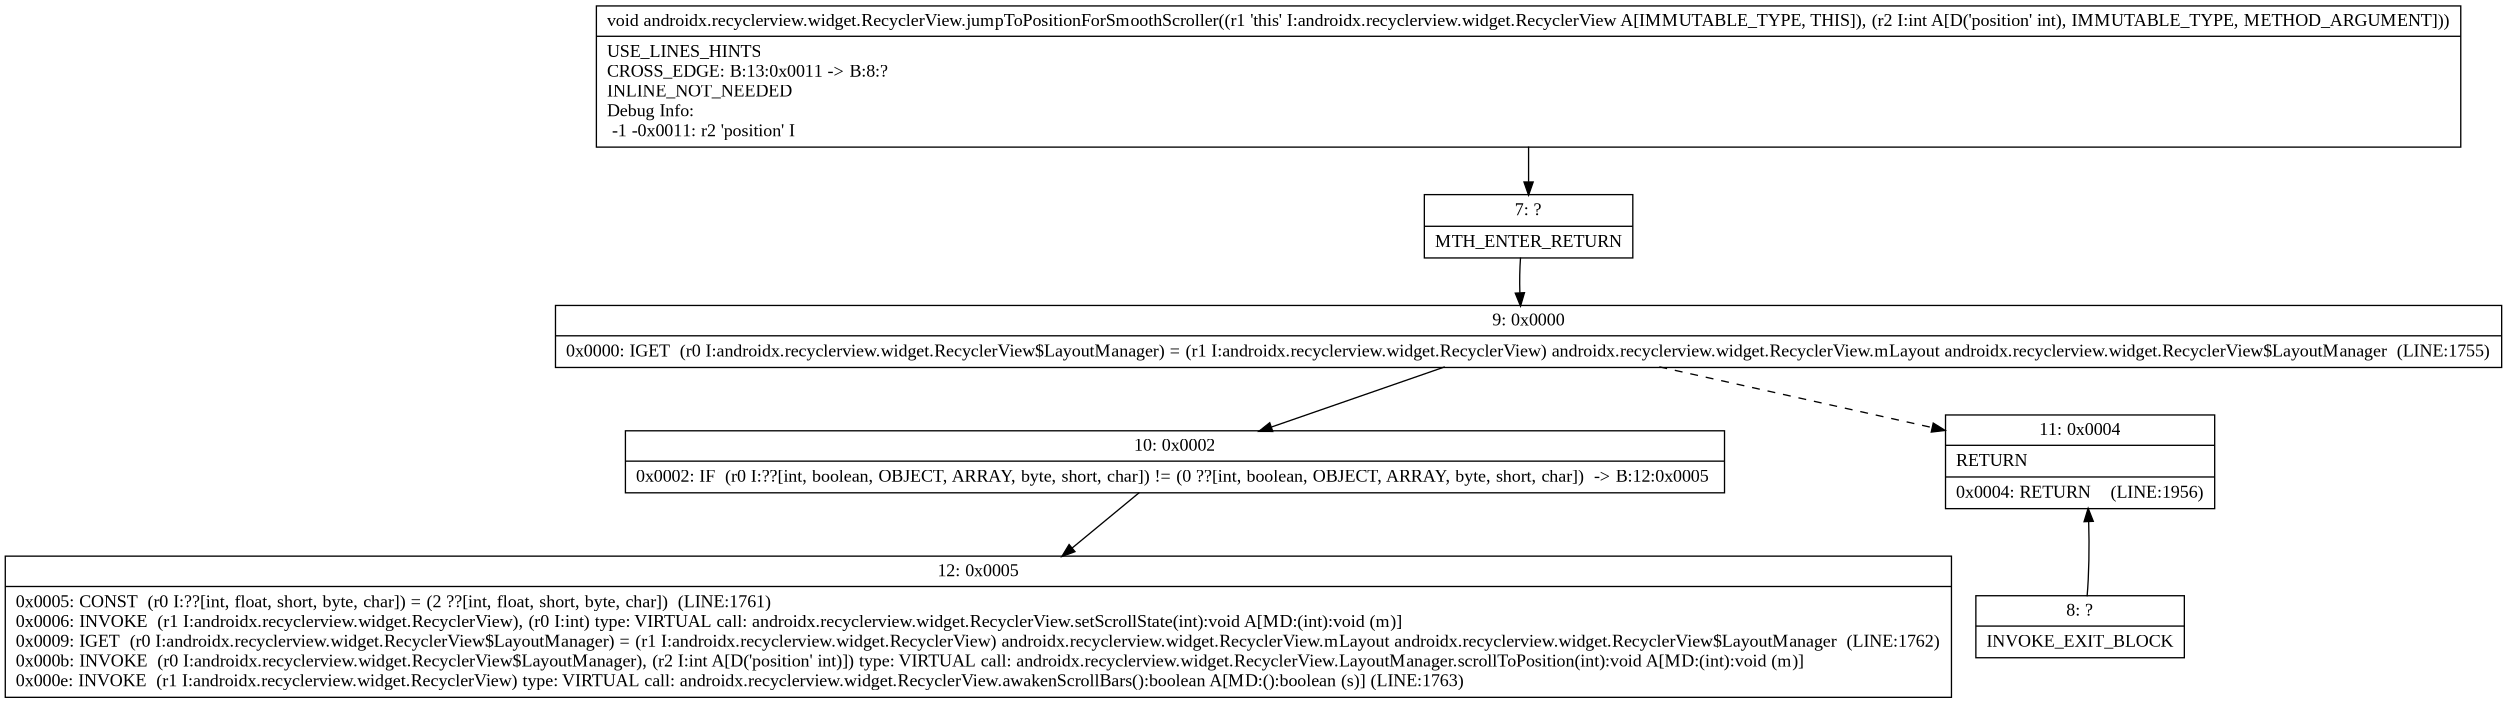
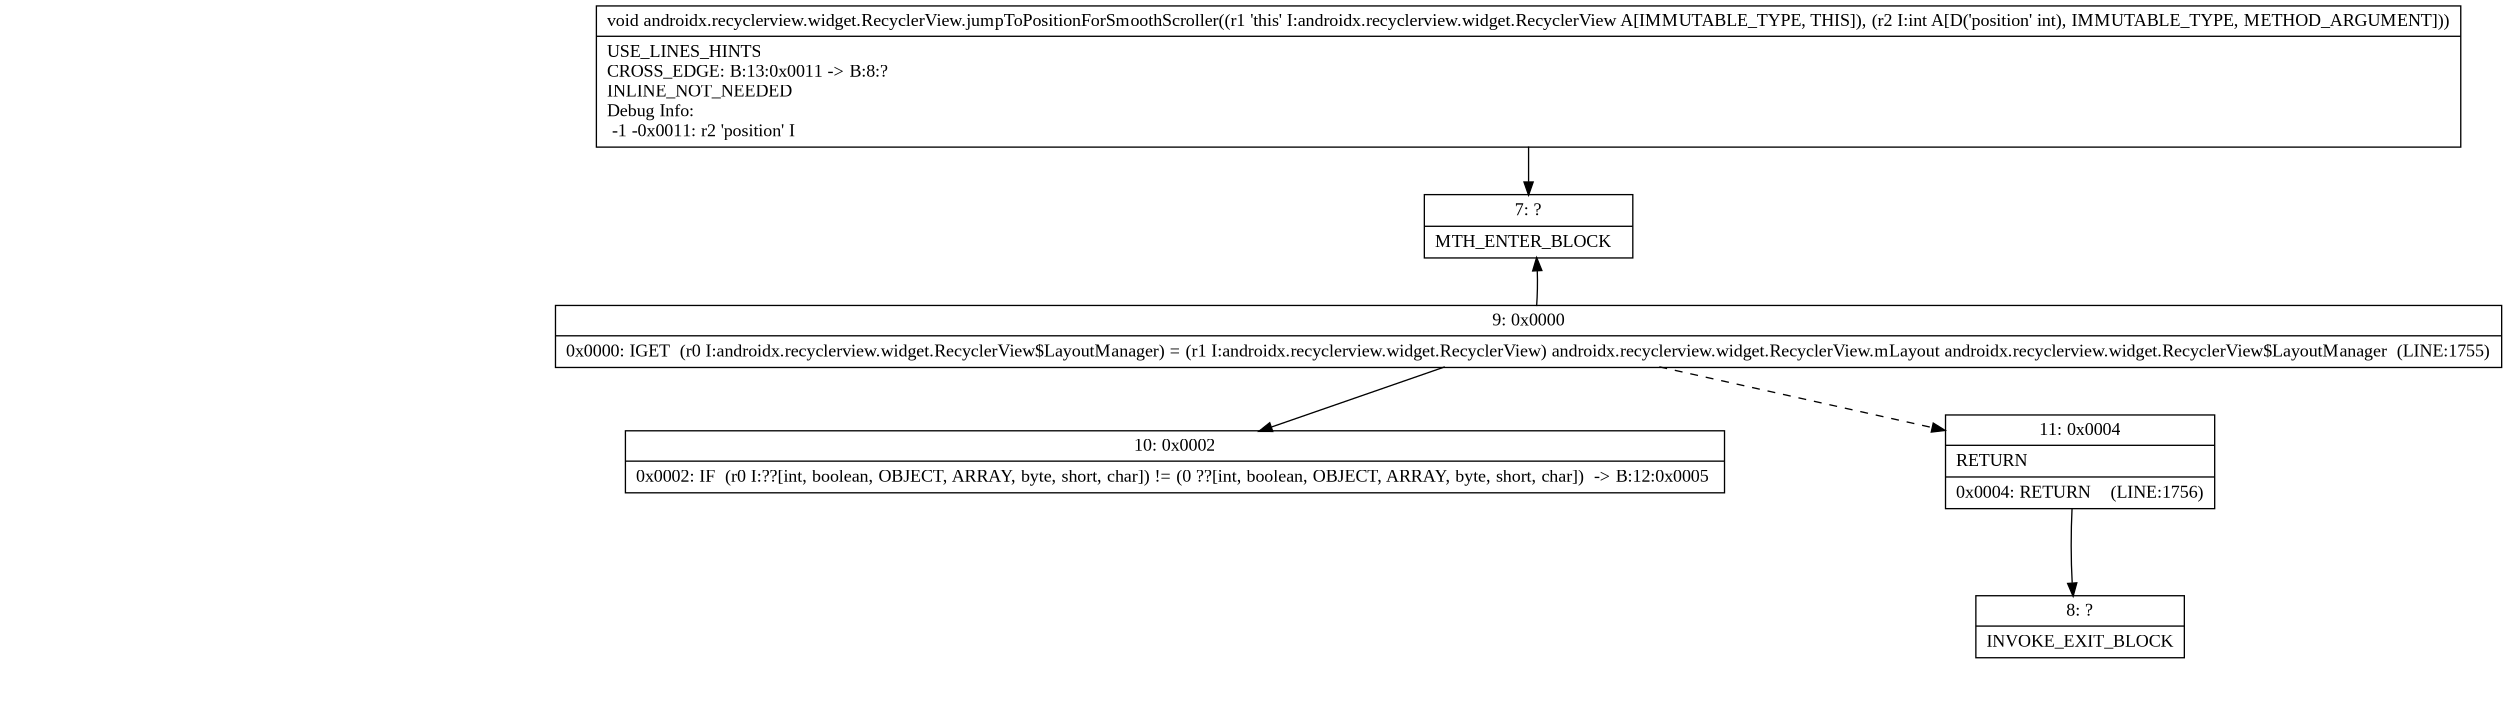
(1529, 241) -> (1523, 241)
(1520, 275) -> (1537, 289)
(2080, 492) -> (2080, 492)
(2089, 559) -> (2071, 546)
(978, 627) -> none
